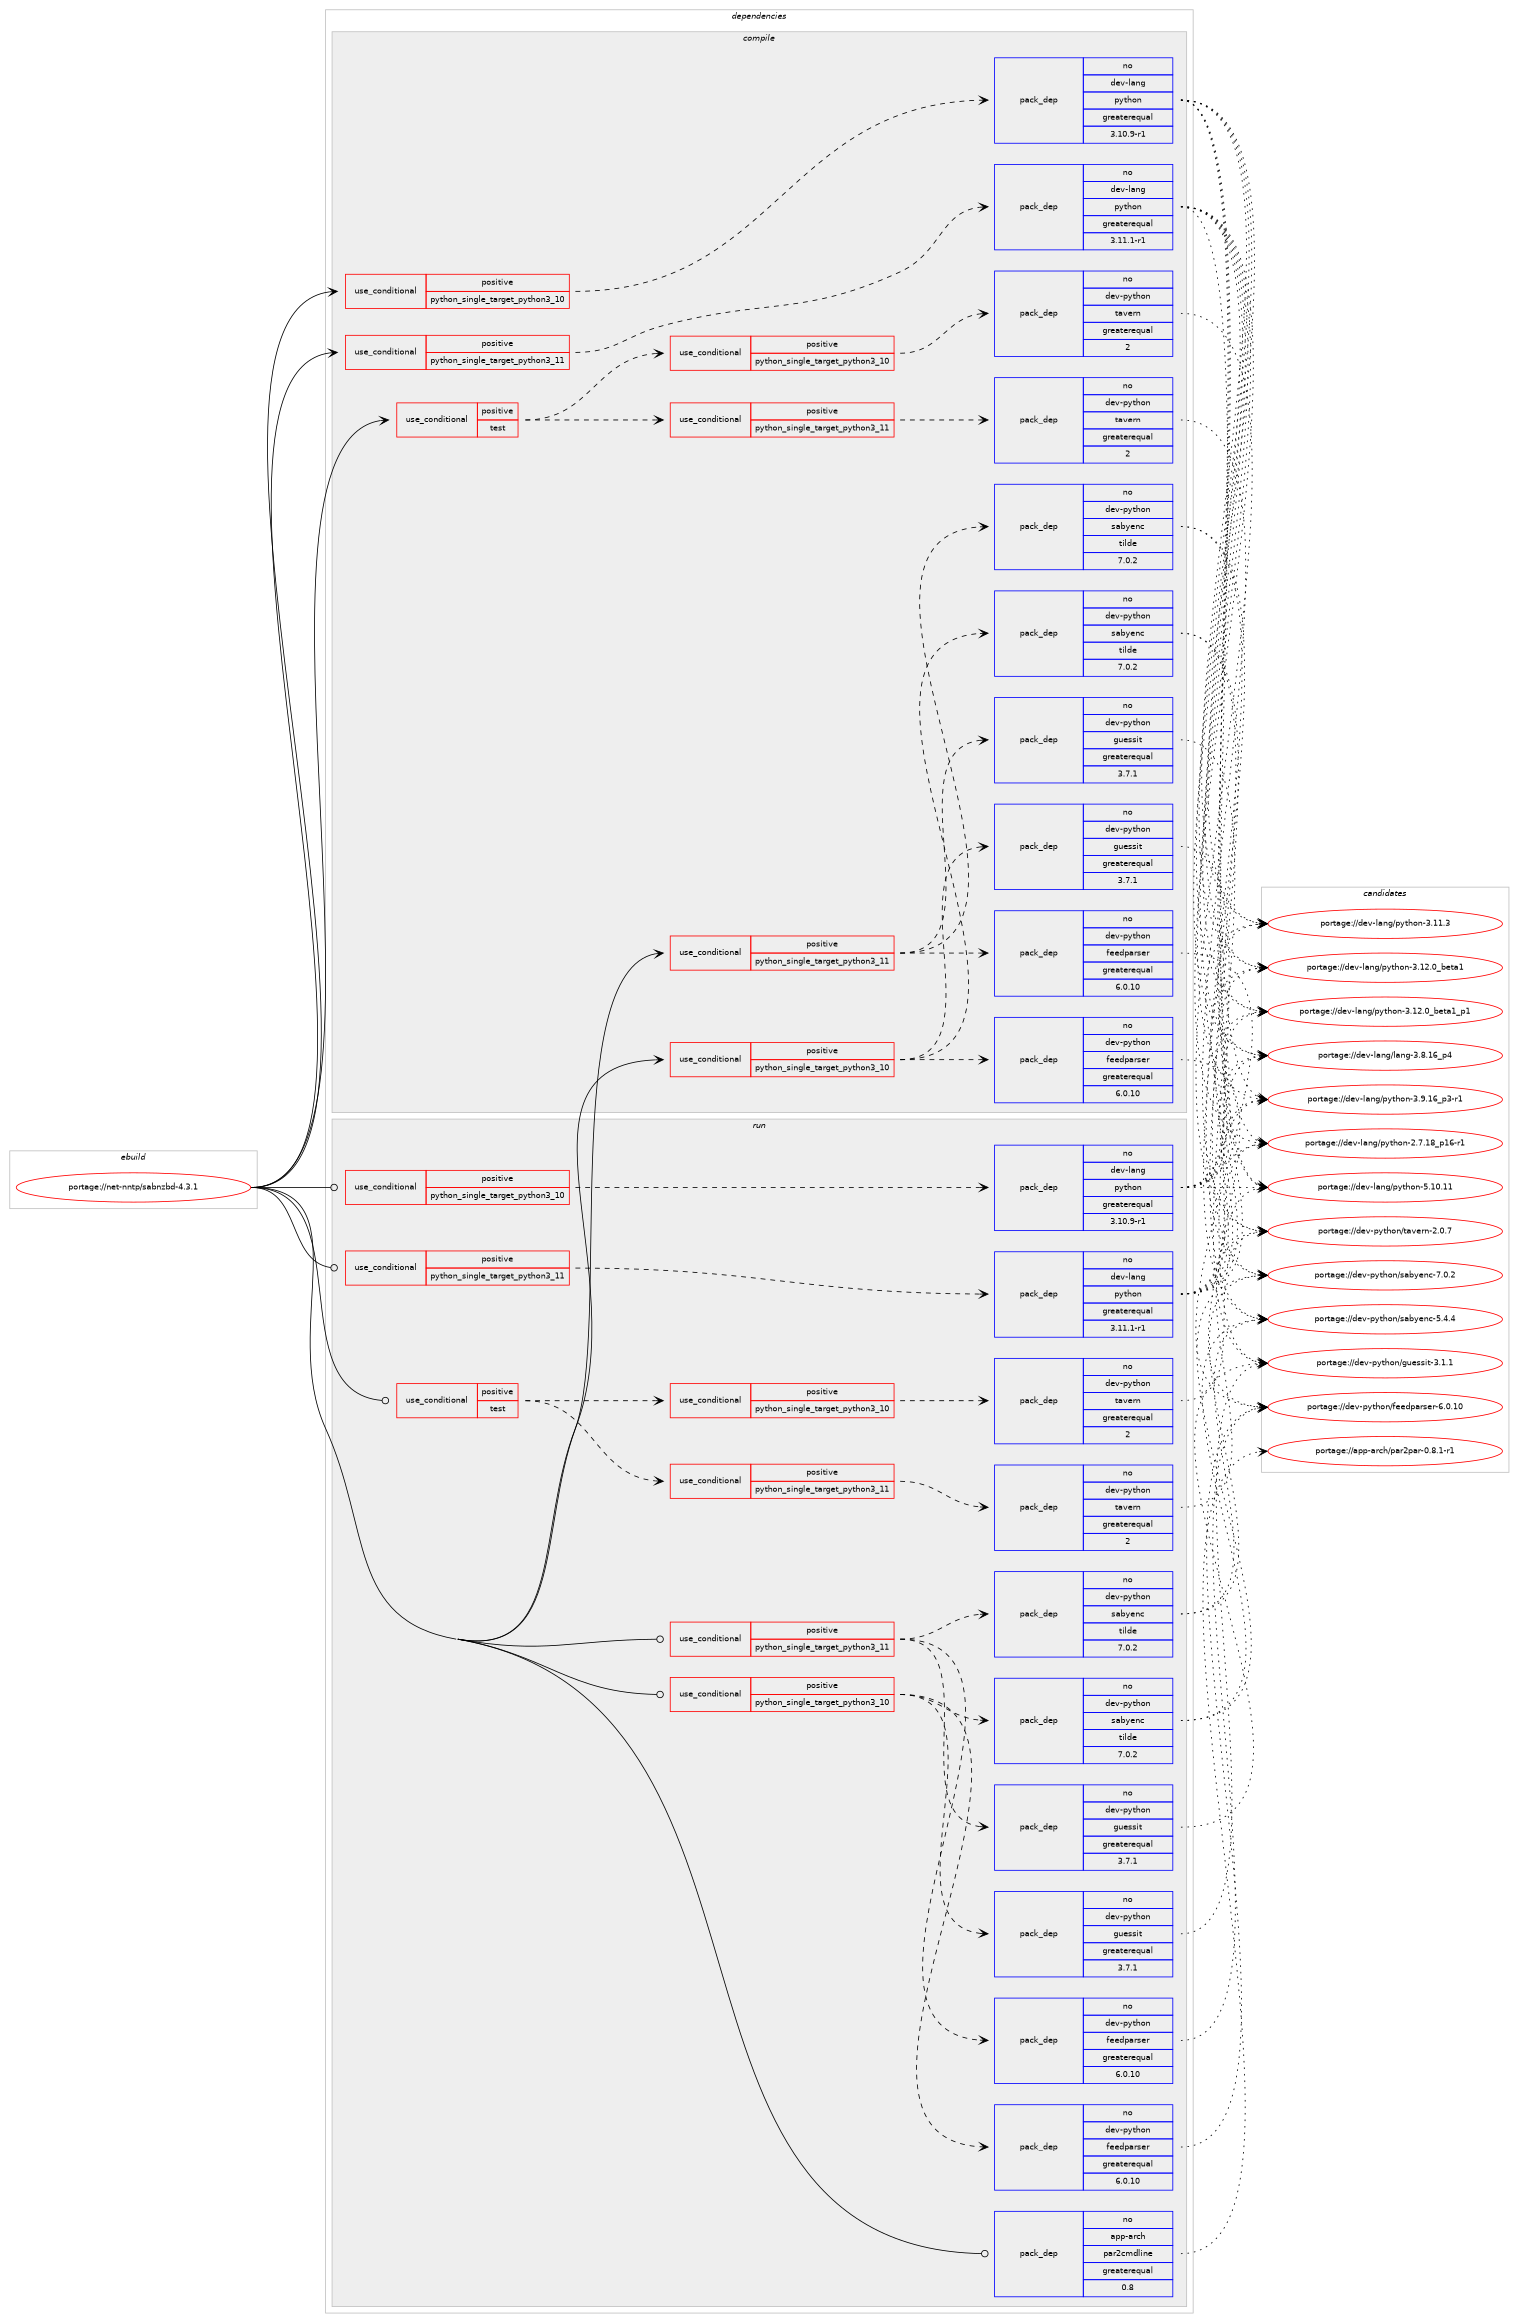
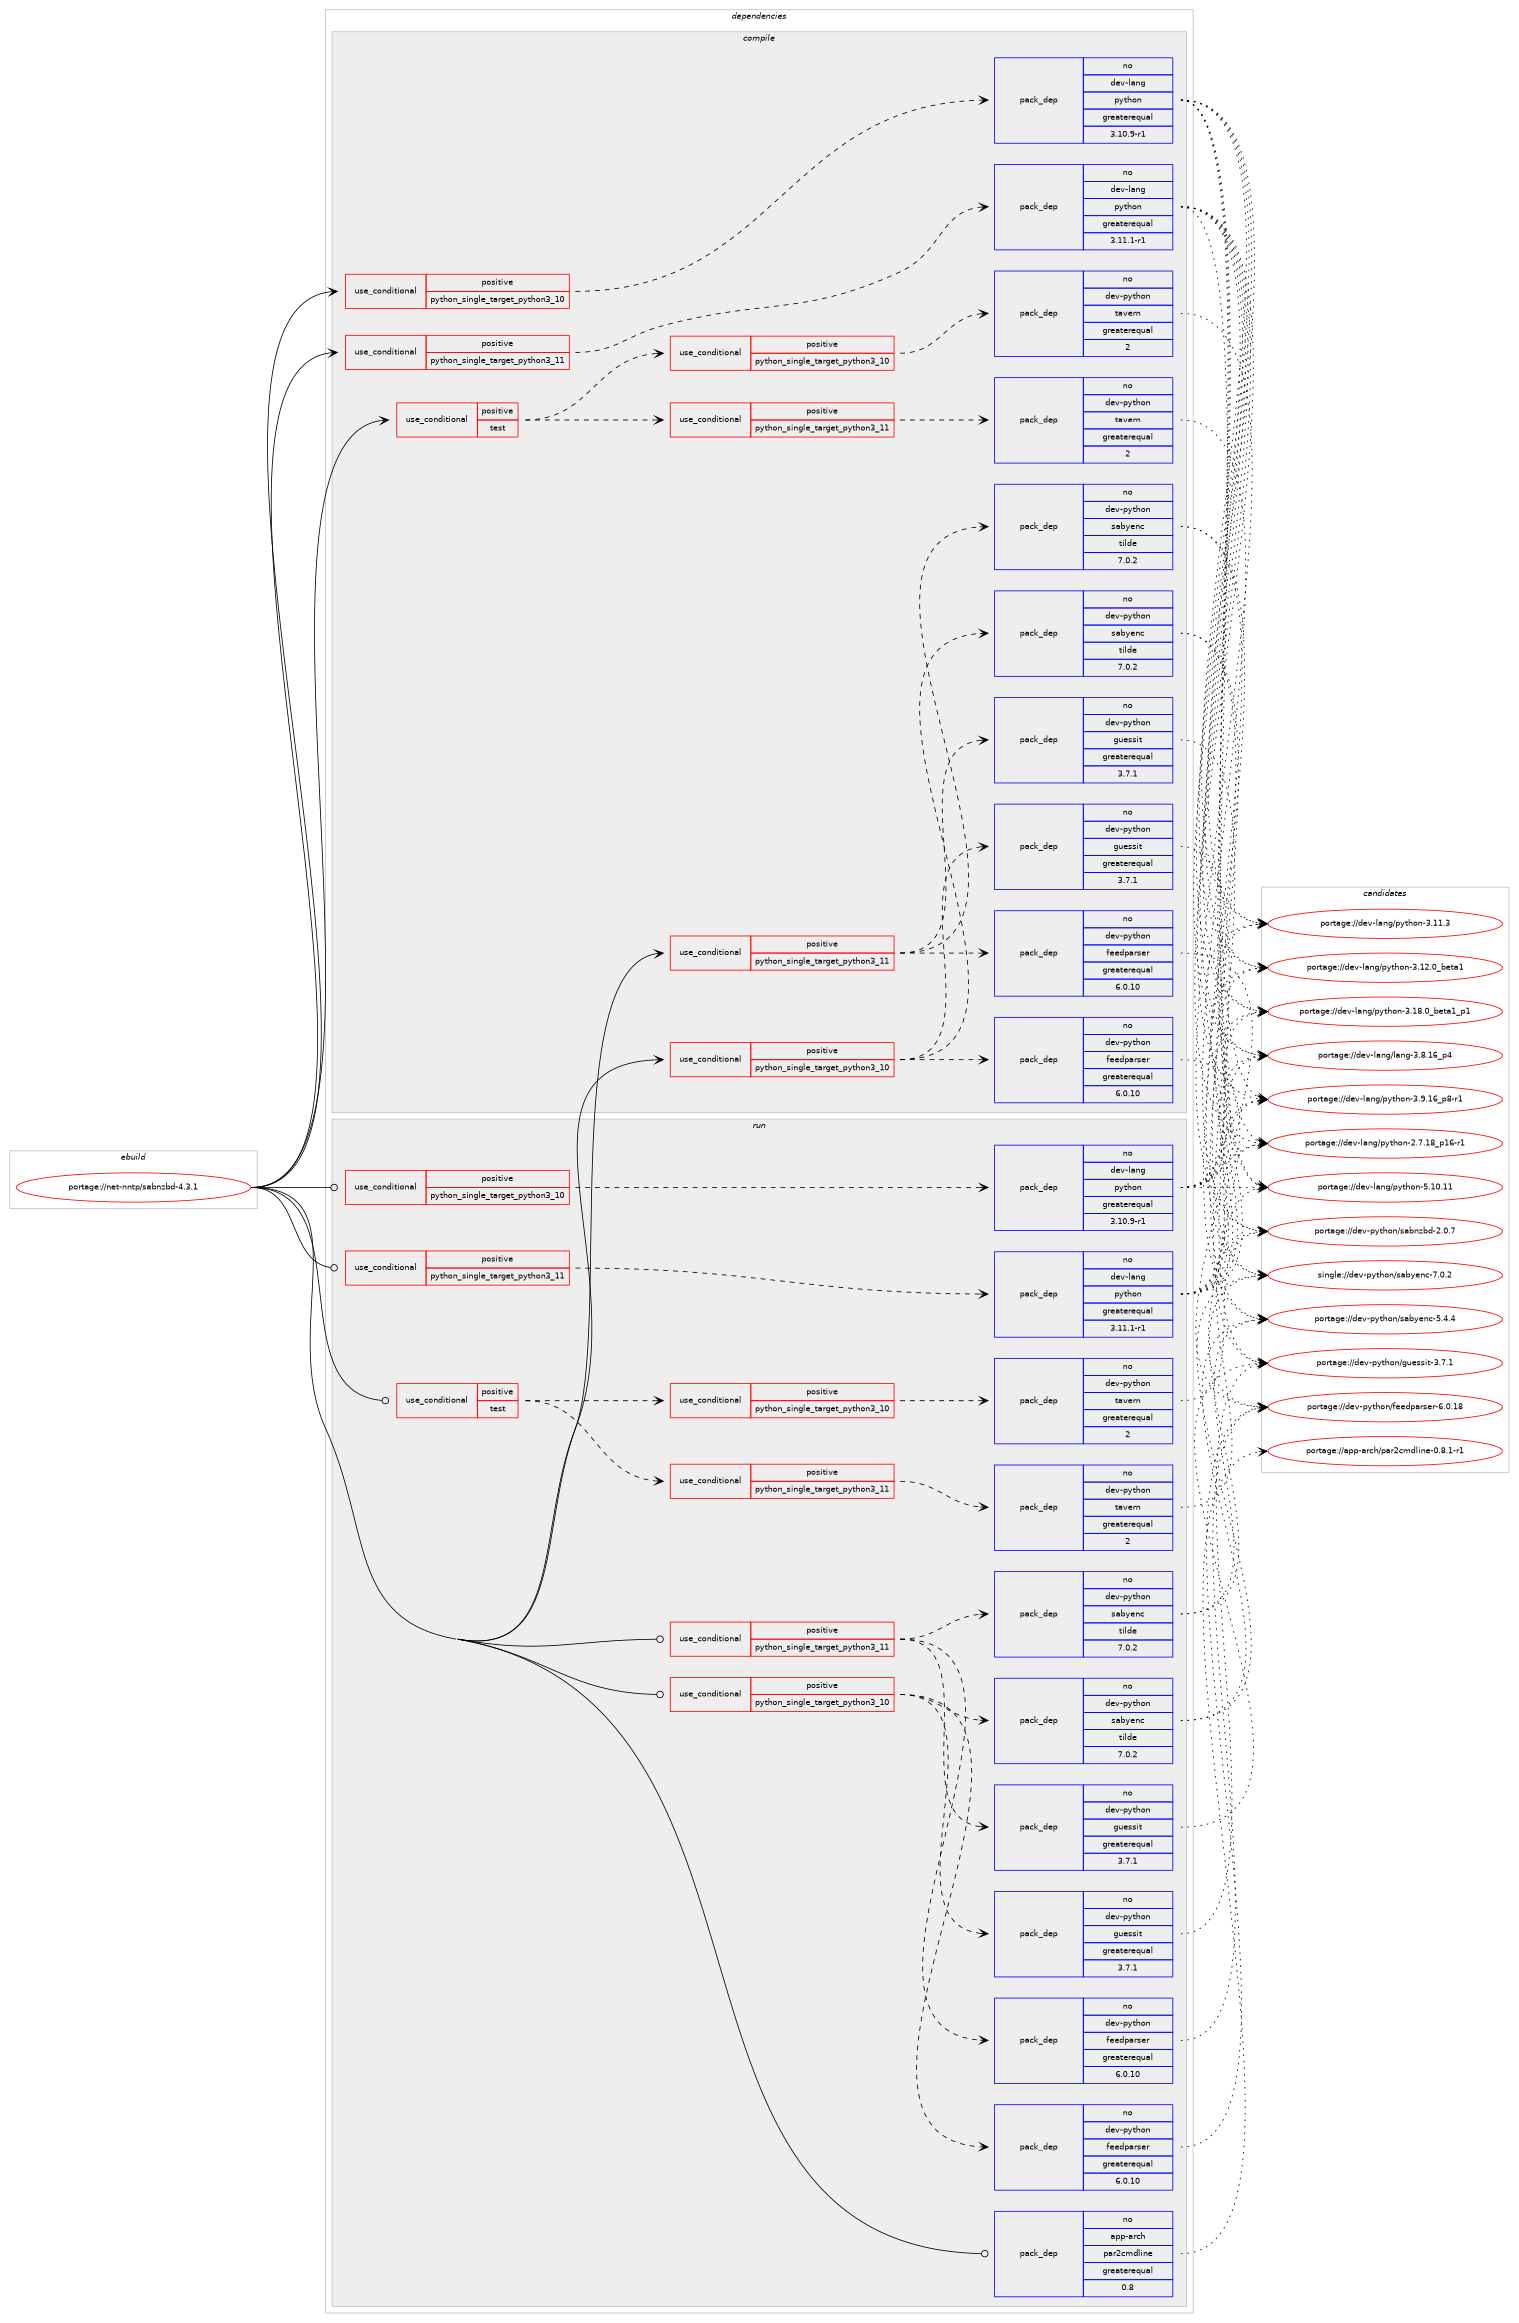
(1385, 1012) -> (1385, 1012)
(1385, 1100) -> (1385, 1100)
(1385, 1231) -> (1385, 1231)
(1385, 1275) -> (1385, 1275)
(1385, 1363) -> (1385, 1363)
(1385, 1407) -> (1385, 1407)
(1385, 1451) -> (1385, 1451)
